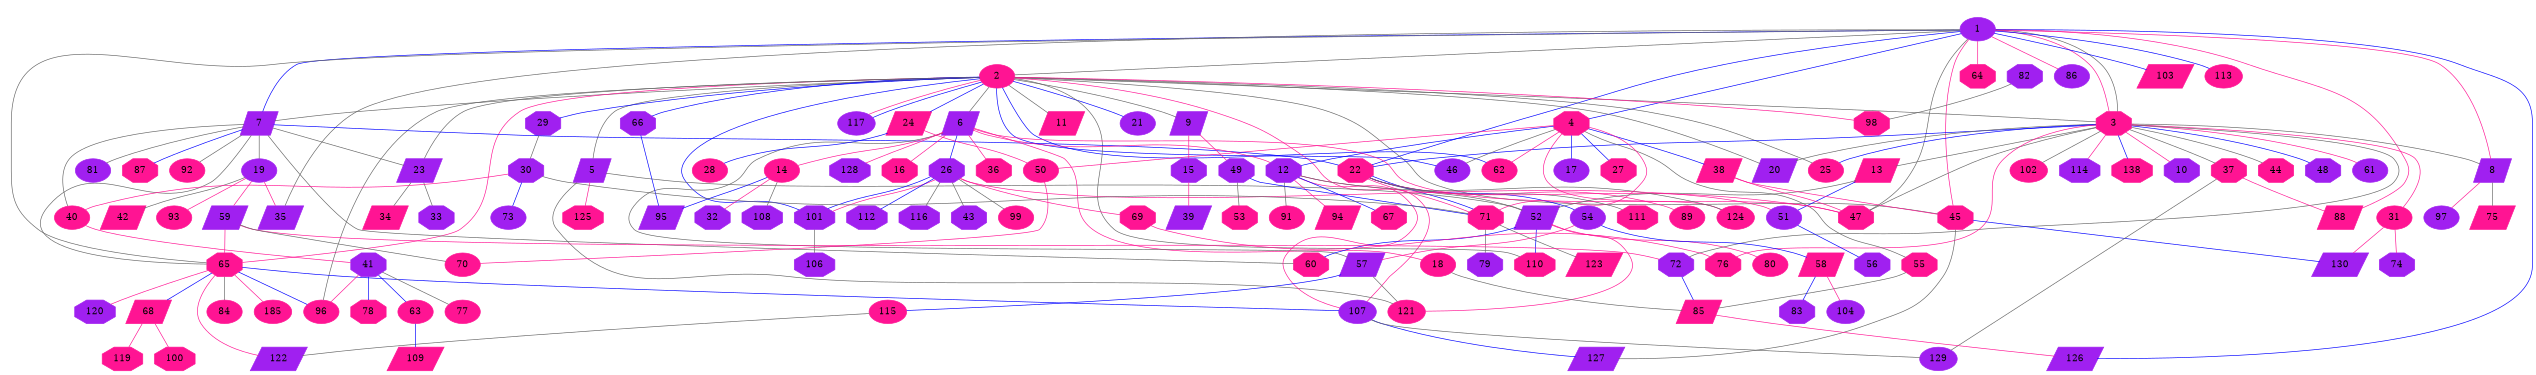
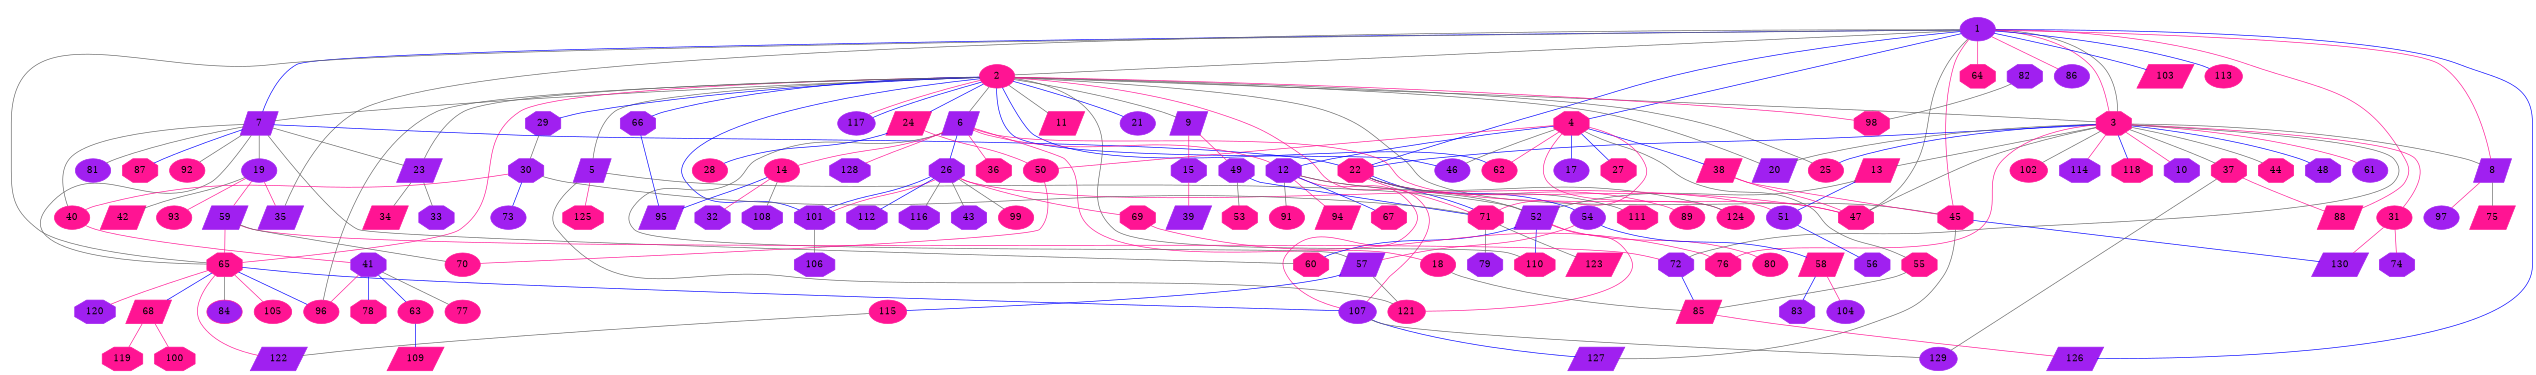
(900, 171) -> none
(2132, 171) -> (2132, 171)
(225, 312) -> (225, 312)
(273, 312) -> (273, 312)
